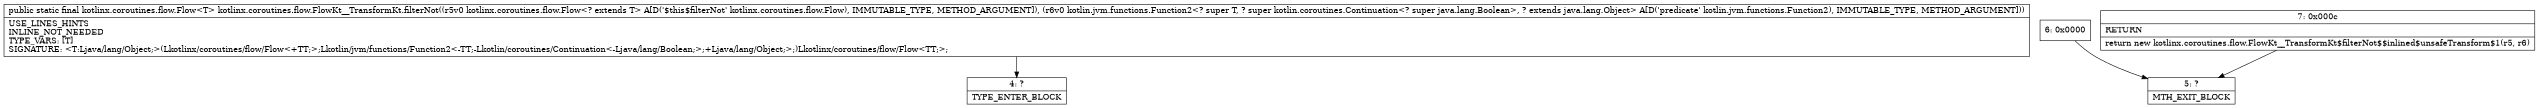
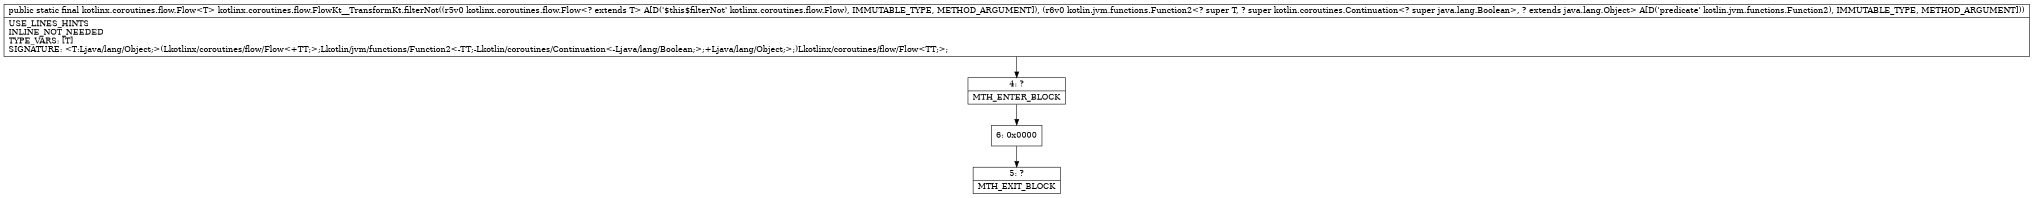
(2318, 30) -> none
(1017, 97) -> (1017, 97)
none -> (1017, 112)
